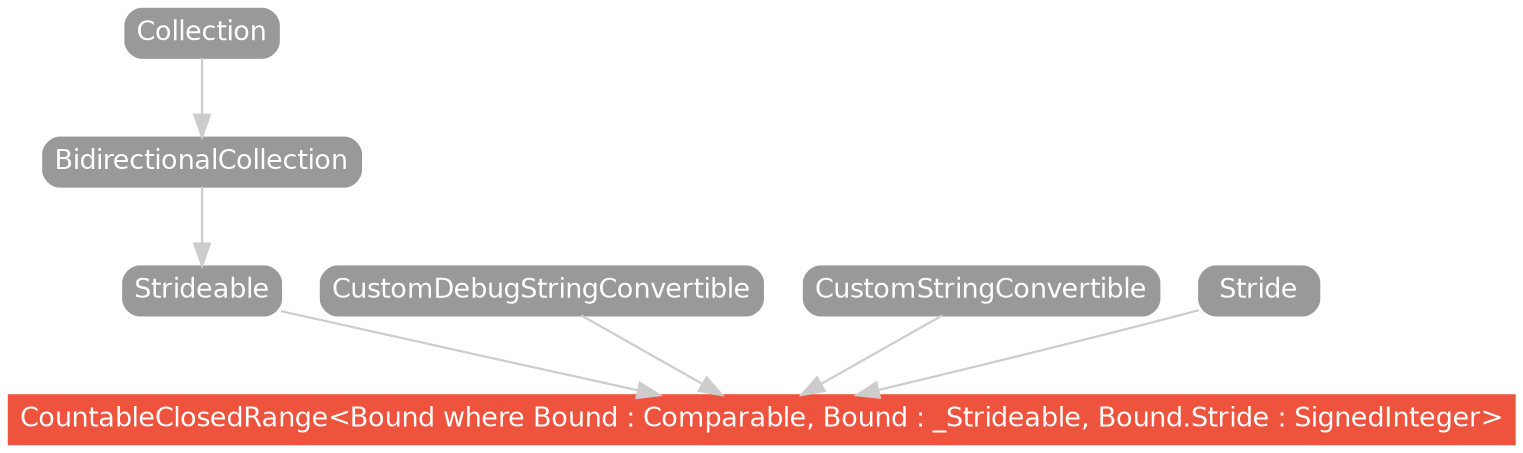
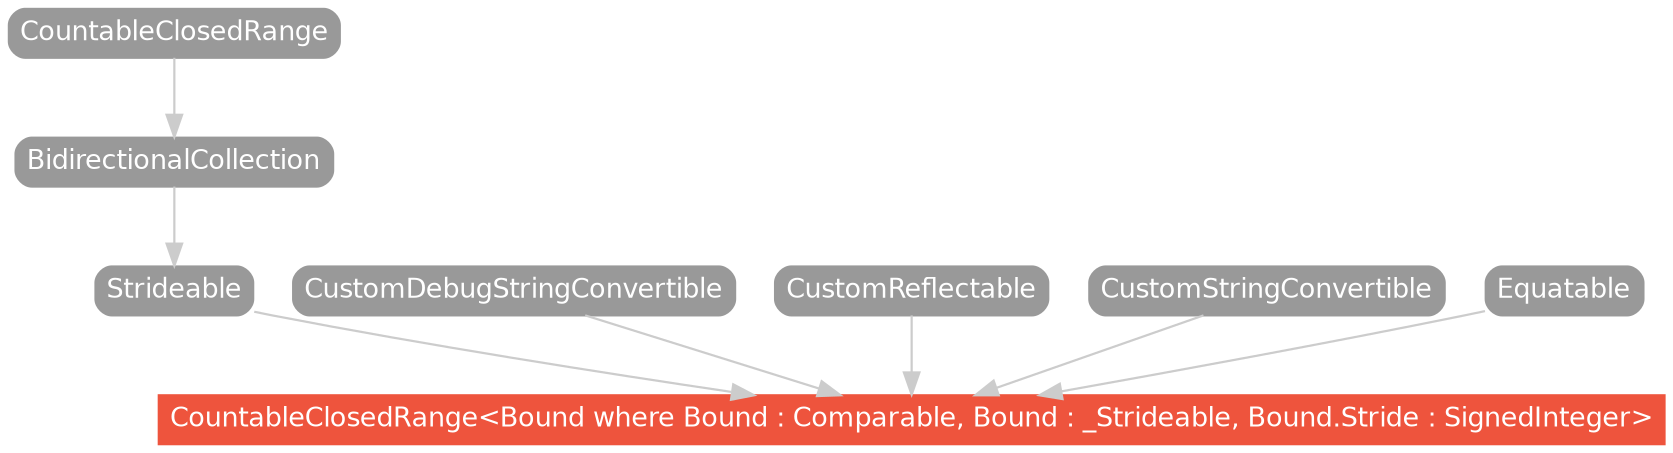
(202, 33) -> (174, 33)
none -> (912, 291)
(1259, 291) -> (1565, 291)
